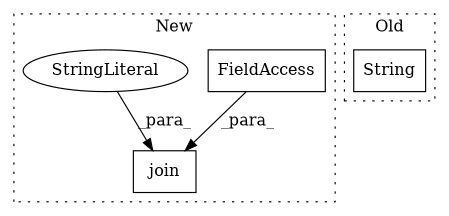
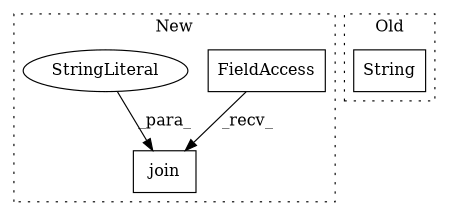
(248, 121) -> (248, 121)
